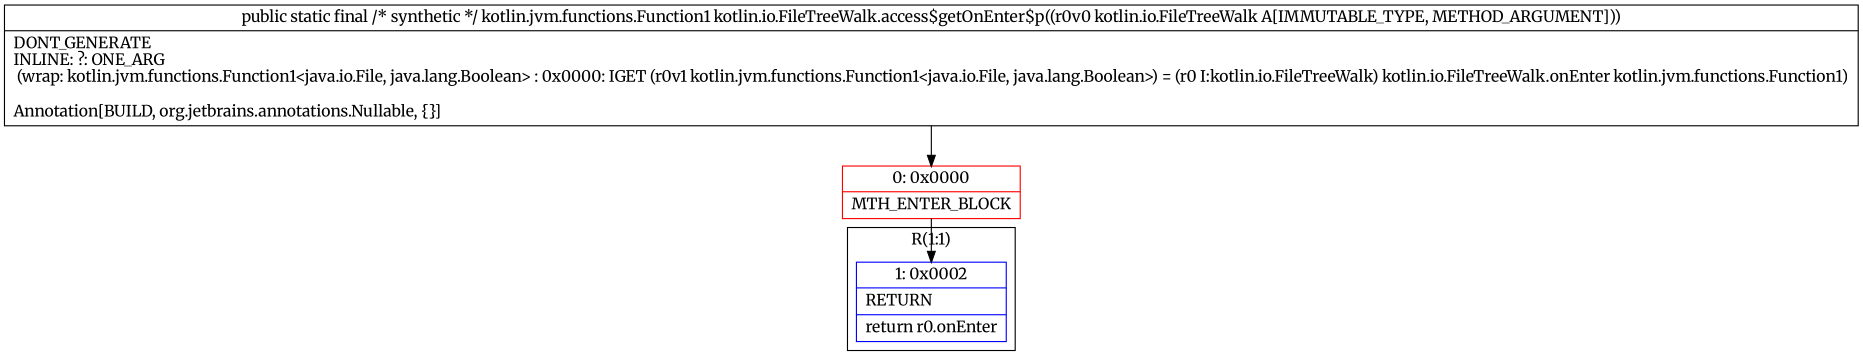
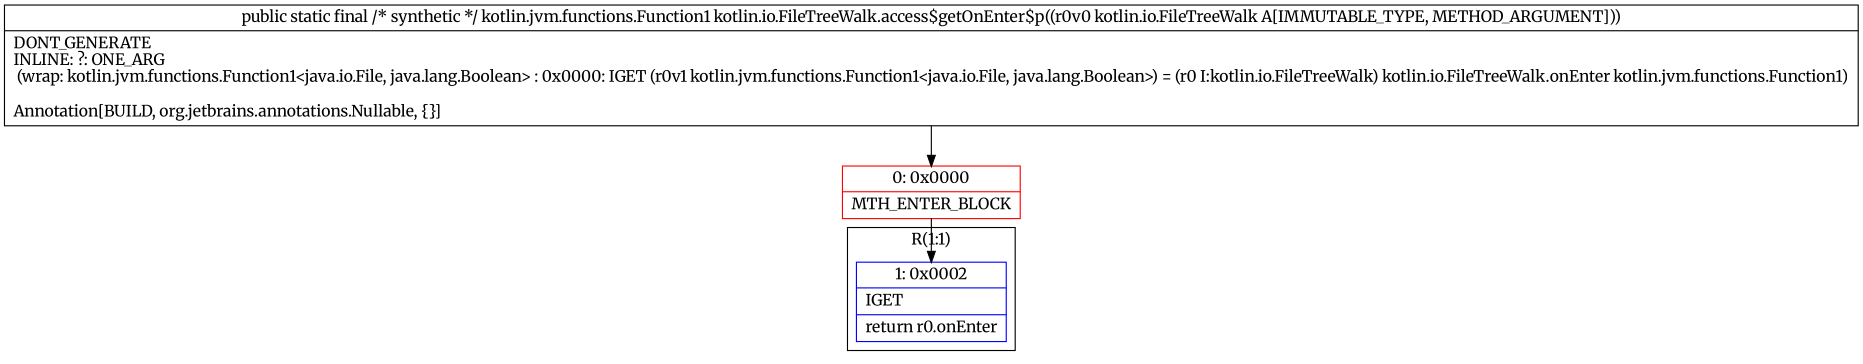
(899, 301) -> (884, 301)
